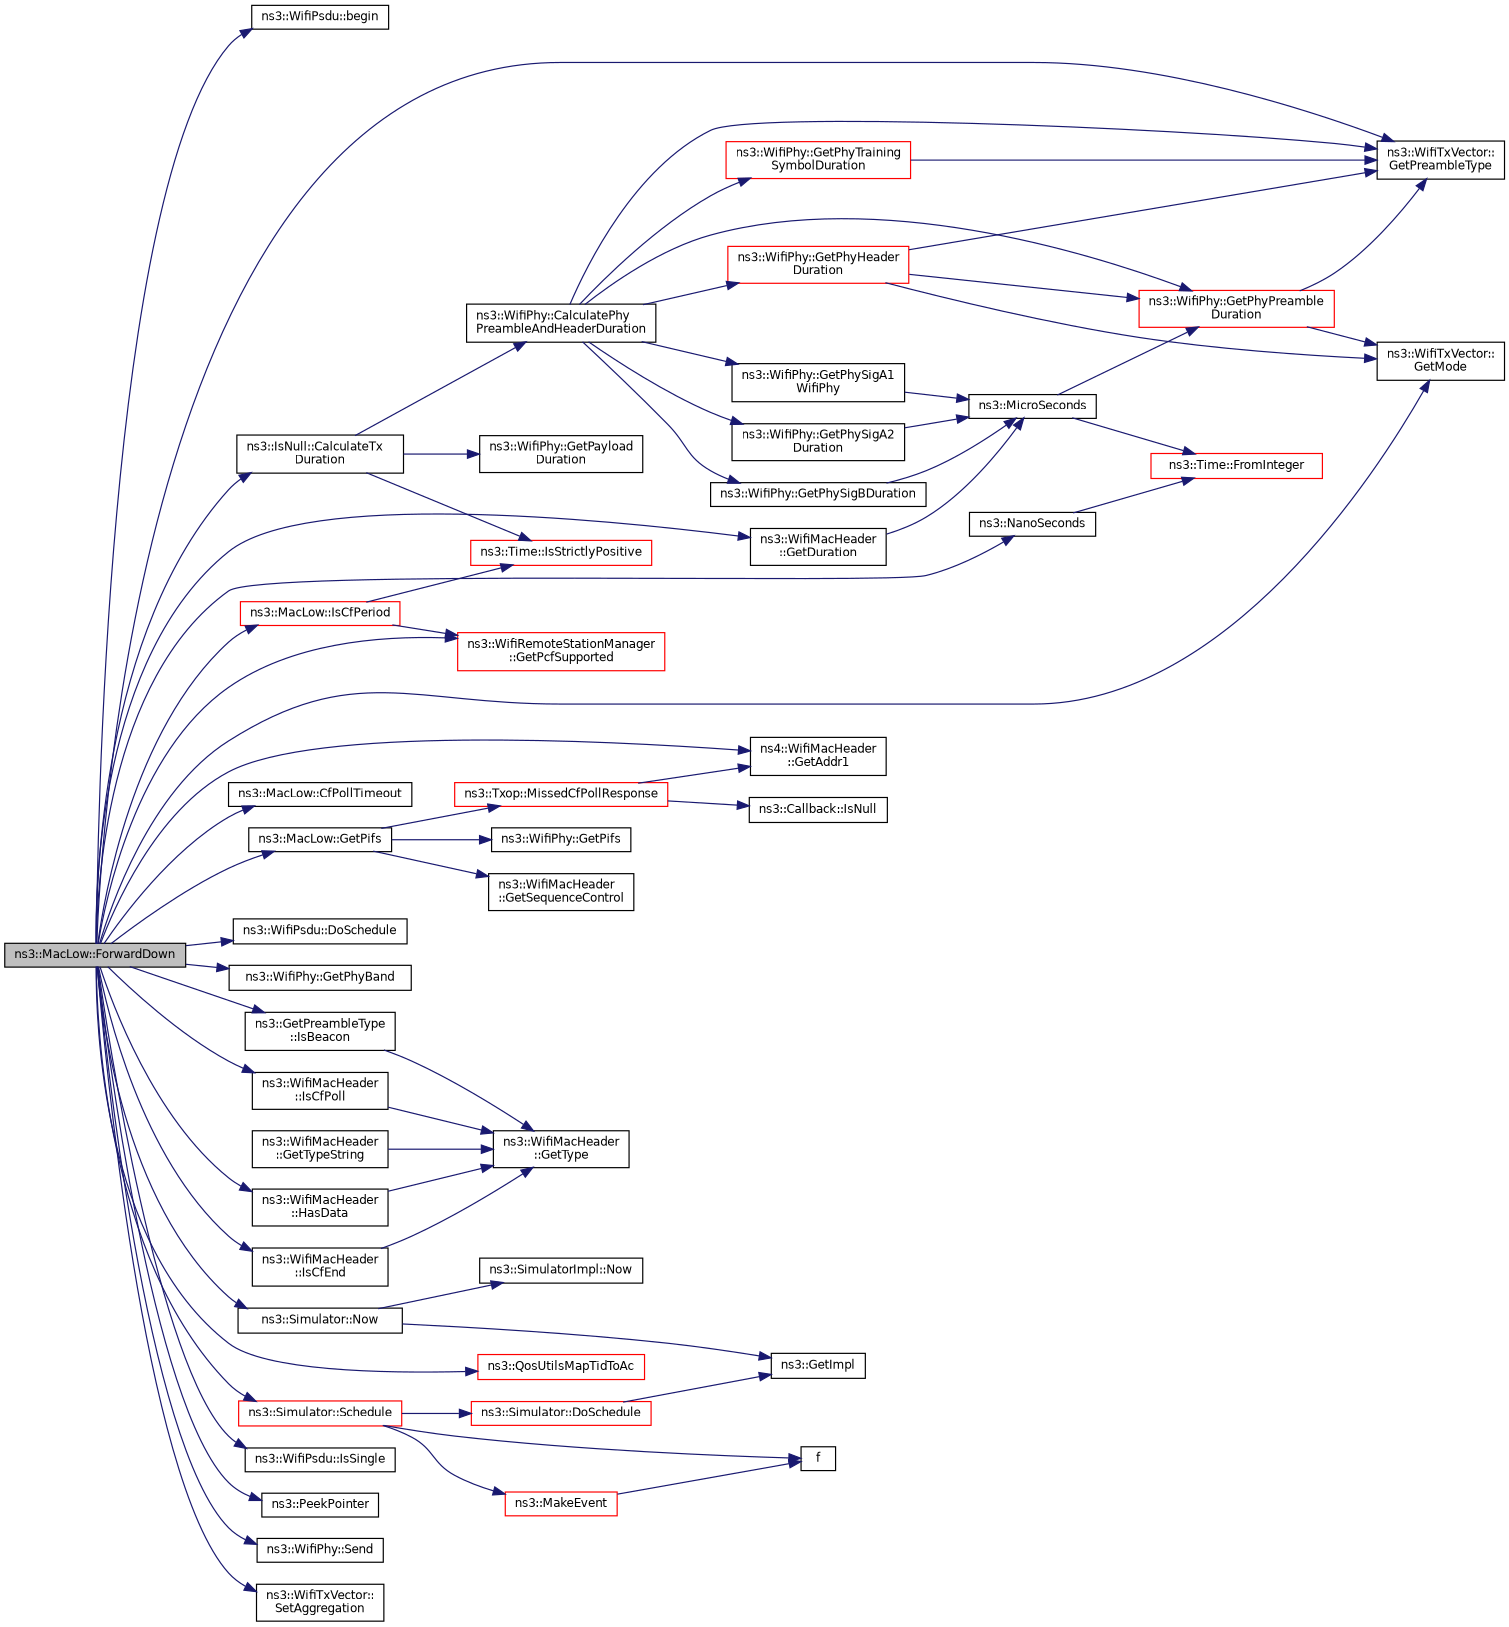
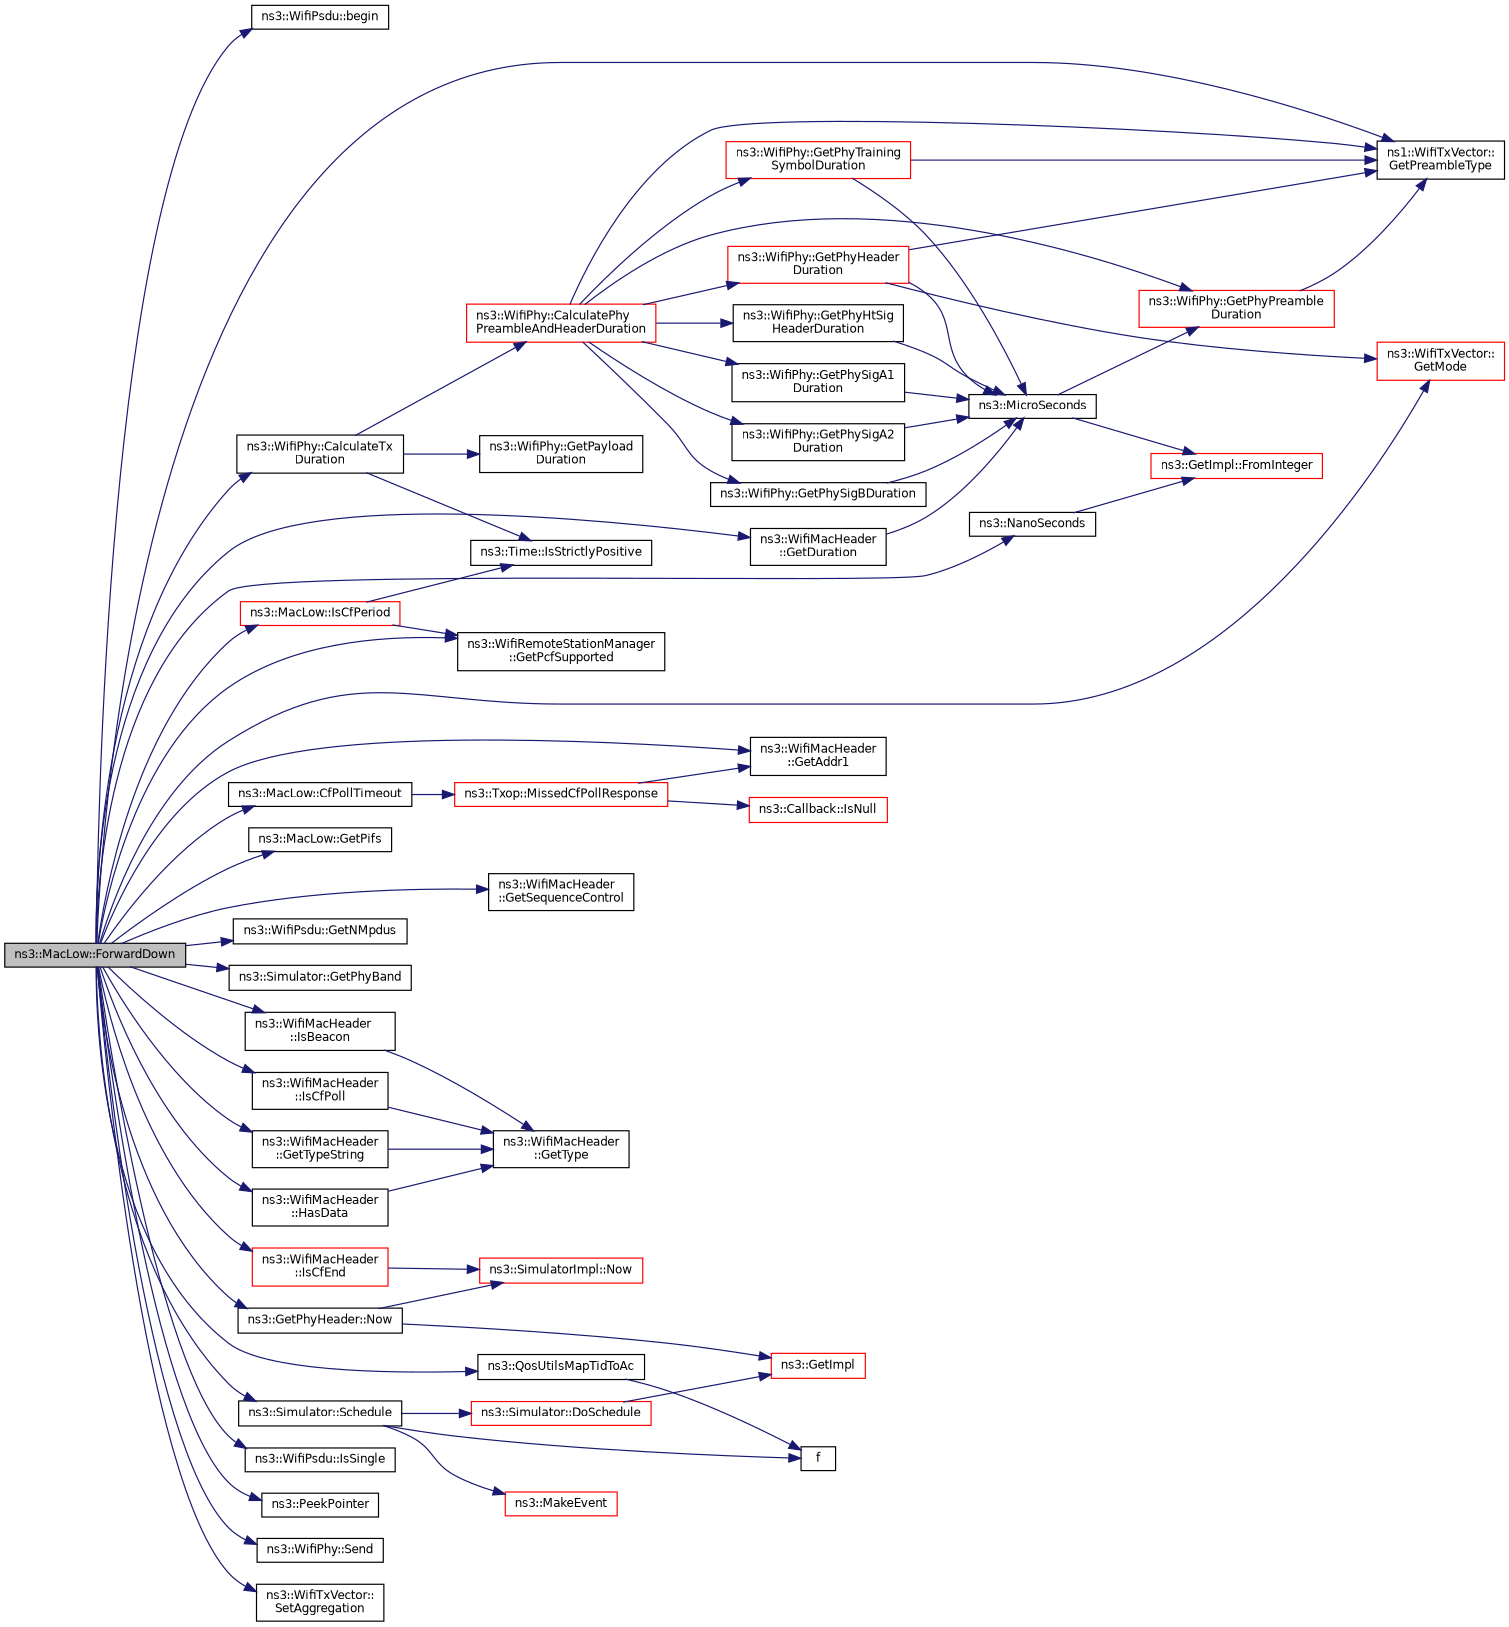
(1441, 160) -> (1441, 160)
none -> (953, 267)
(1018, 286) -> (948, 335)
(561, 323) -> (561, 323)
none -> (818, 323)
(1336, 334) -> none
(1441, 361) -> (1441, 361)
(818, 383) -> (818, 383)
(320, 454) -> (320, 454)
(1237, 466) -> (1237, 466)
(561, 553) -> (561, 553)
(561, 652) -> (561, 652)
(818, 756) -> (818, 756)
(818, 810) -> (818, 810)
(435, 818) -> (427, 795)
(561, 840) -> none
(425, 862) -> (295, 897)
(320, 931) -> (320, 931)
(320, 978) -> (320, 978)
(320, 1031) -> (320, 1031)
none -> (162, 1055)
(454, 1215) -> (428, 1269)
(320, 1267) -> (320, 1267)
(561, 1271) -> (561, 1271)
(320, 1321) -> (320, 1321)
(818, 1366) -> (818, 1366)
(561, 1367) -> (561, 1367)
(320, 1413) -> (320, 1413)
(703, 1479) -> (710, 1407)
